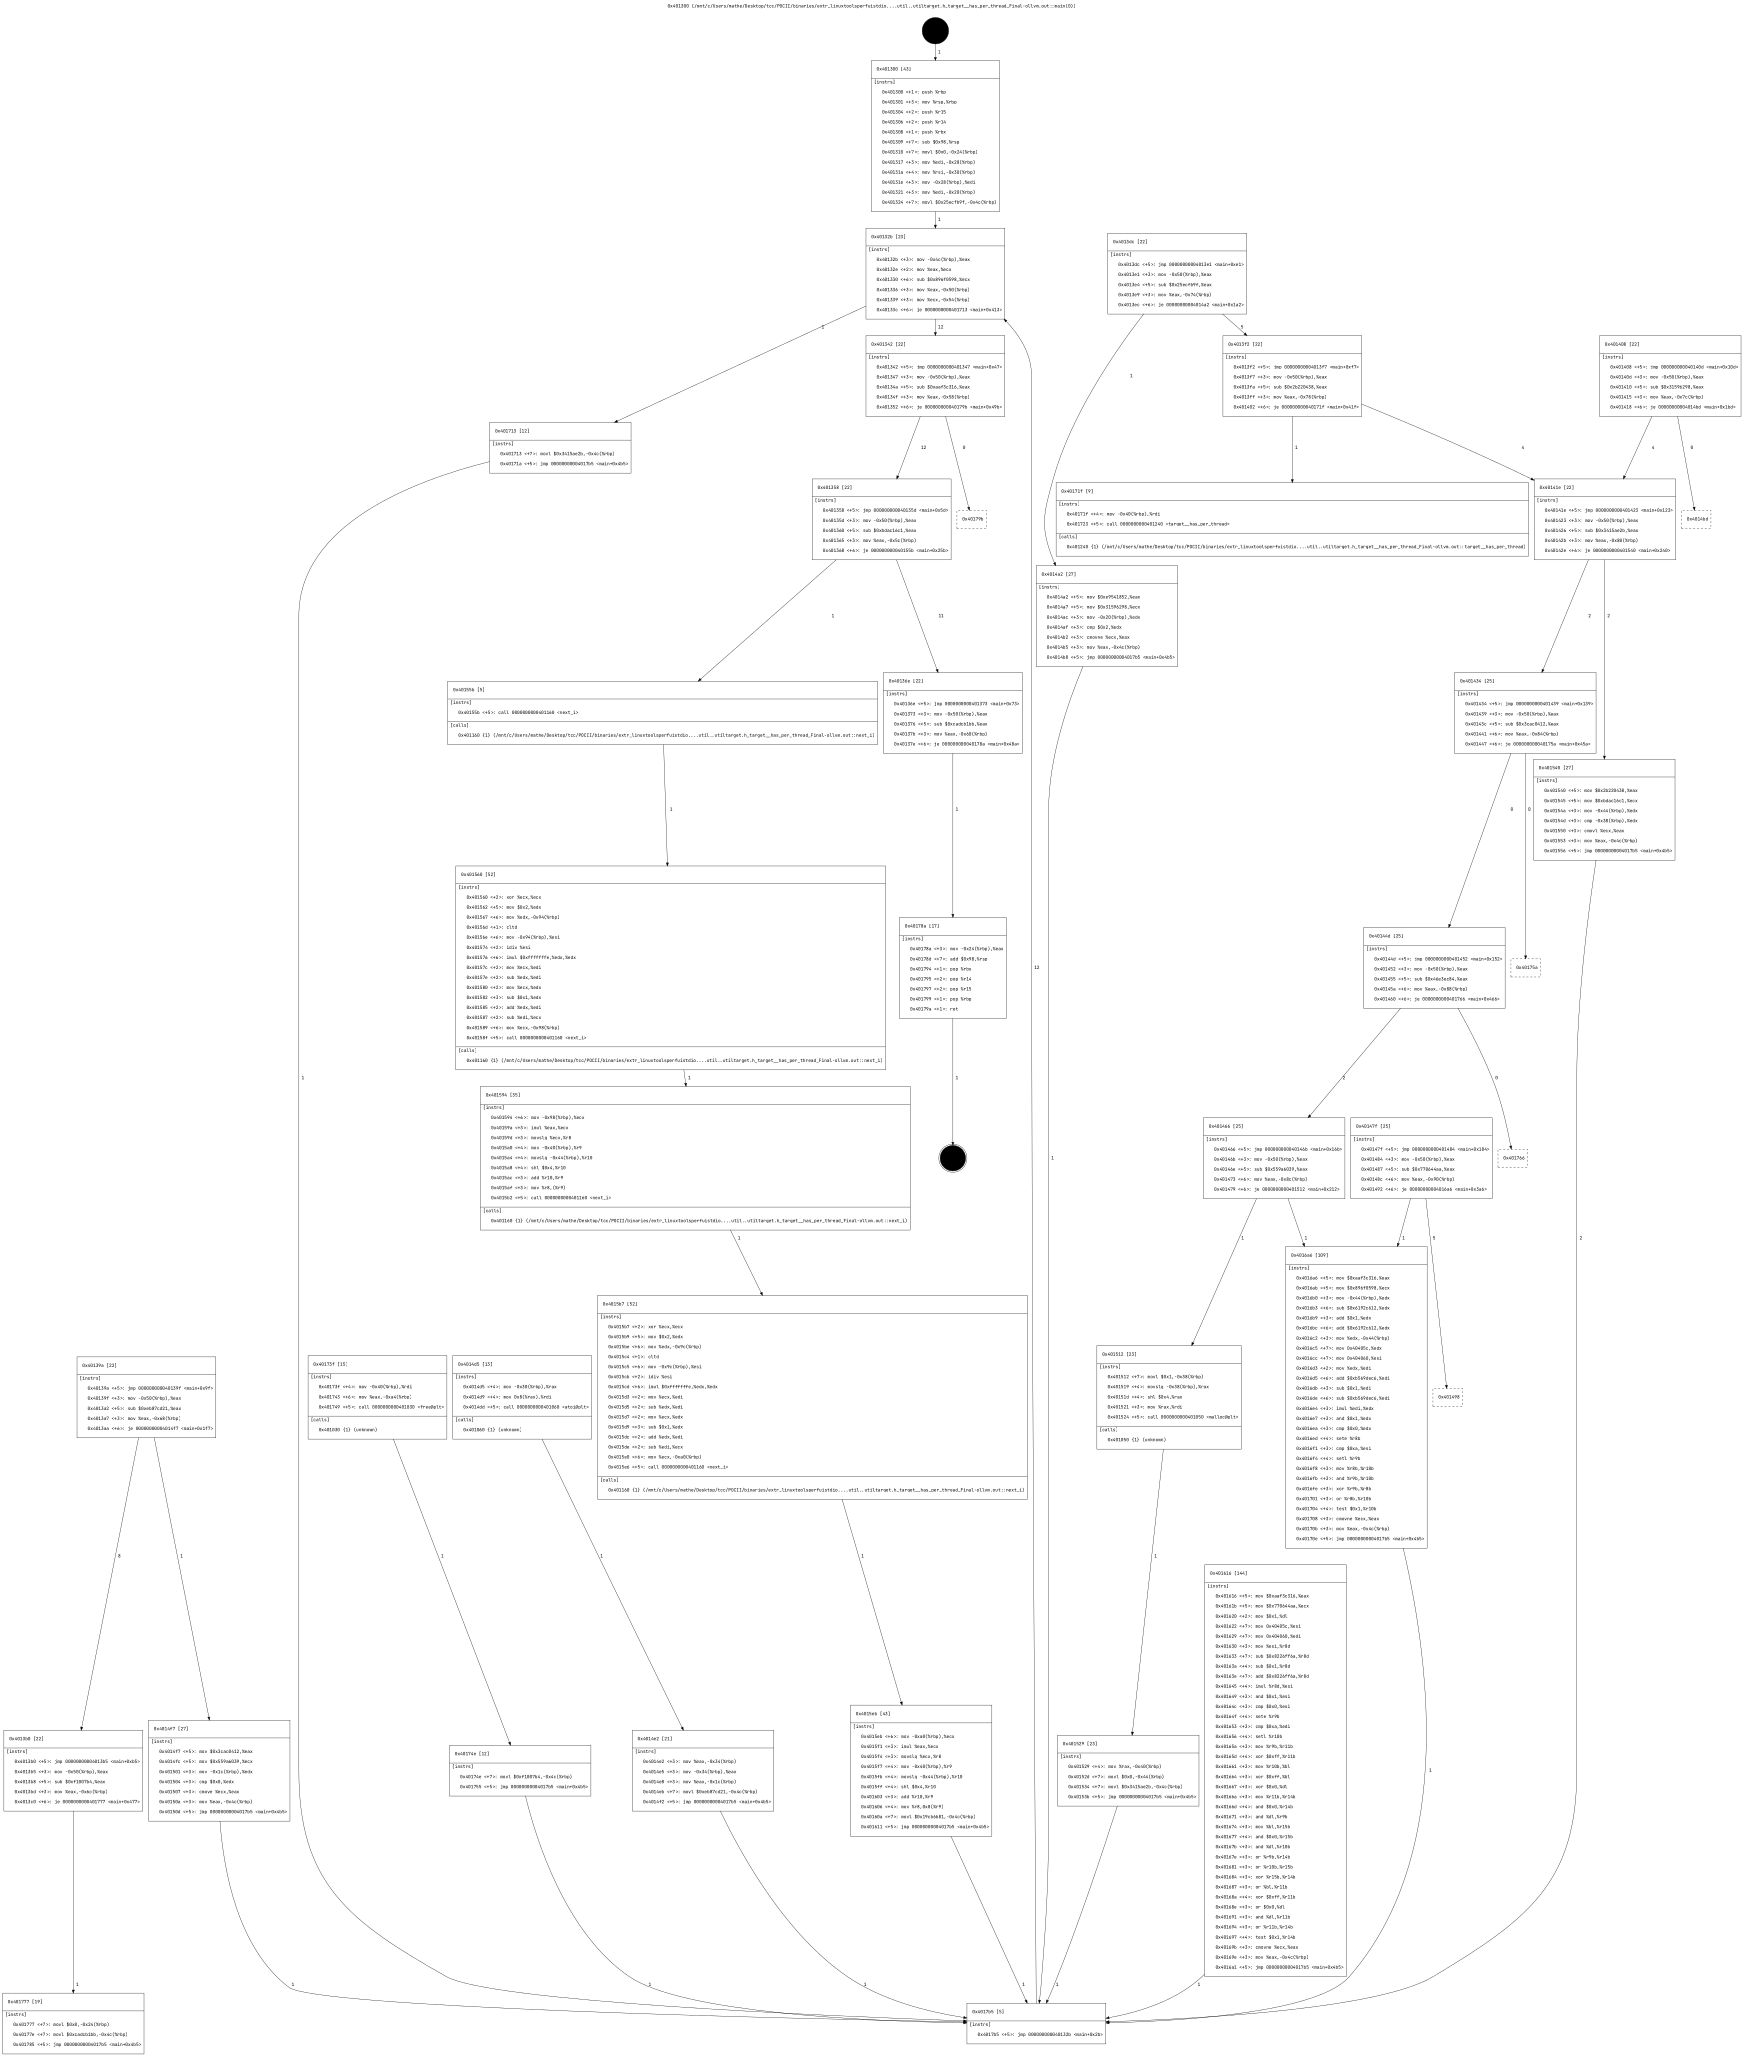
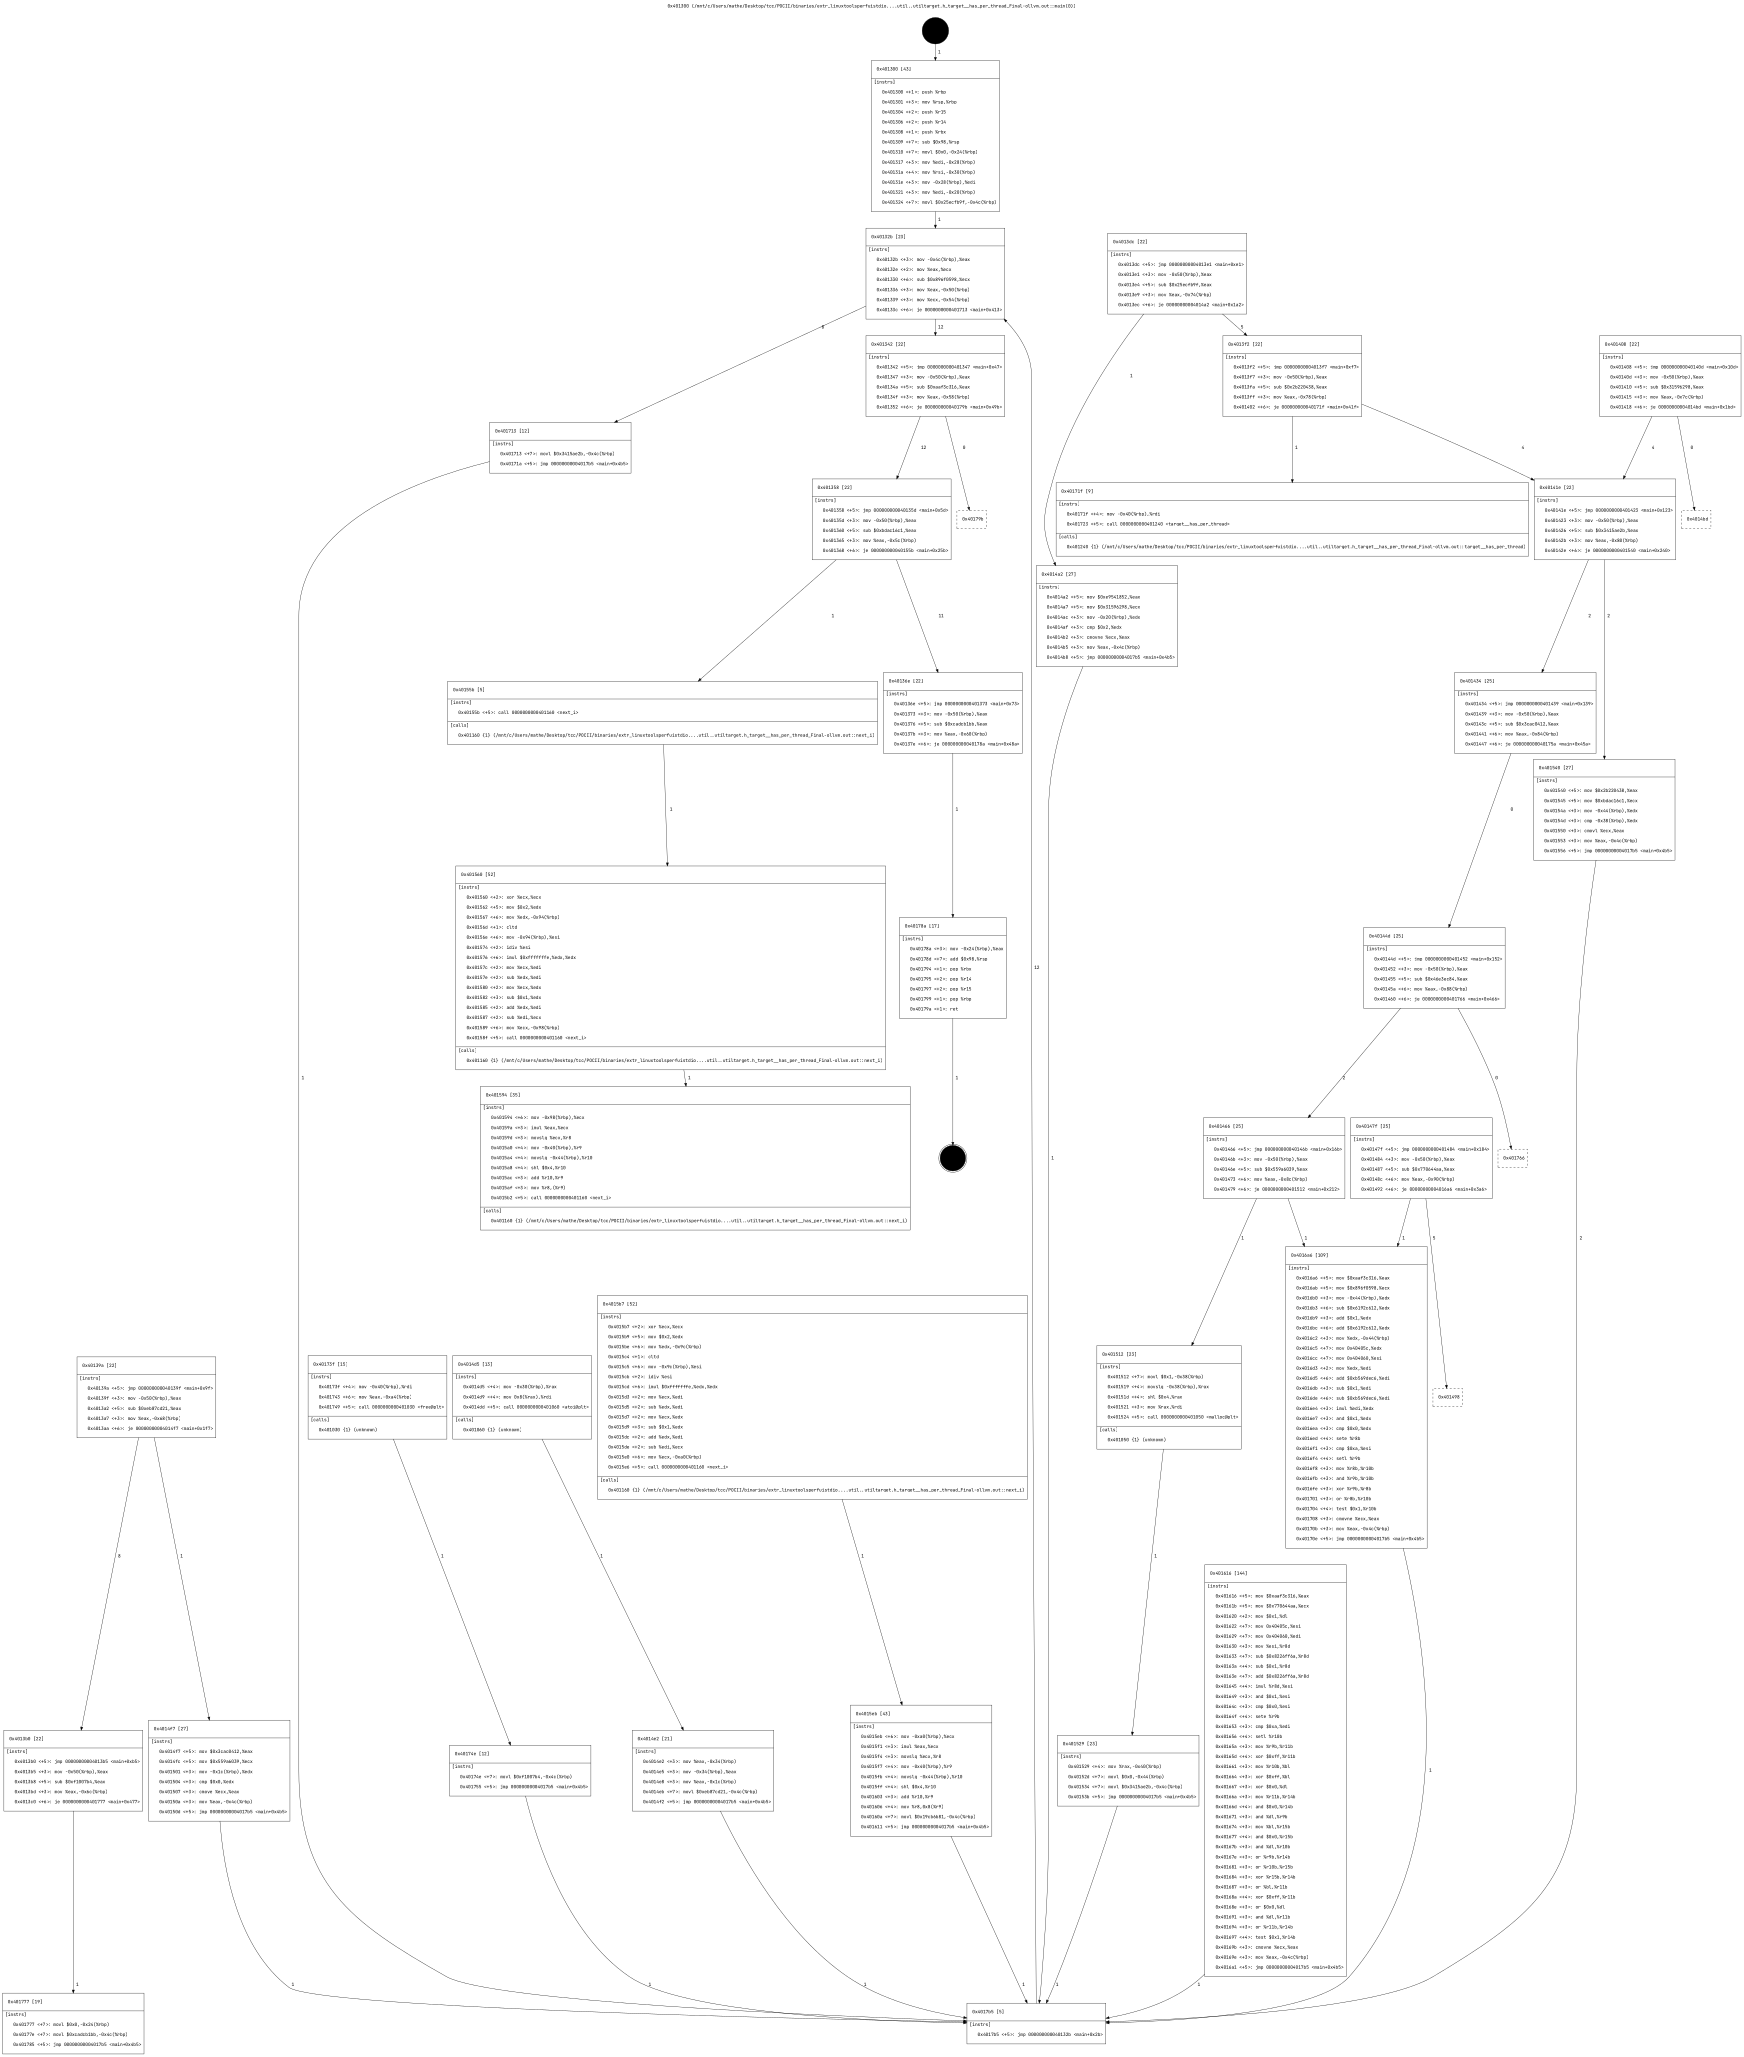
(822, 327) -> (822, 327)
(1526, 968) -> none
(746, 1261) -> none
